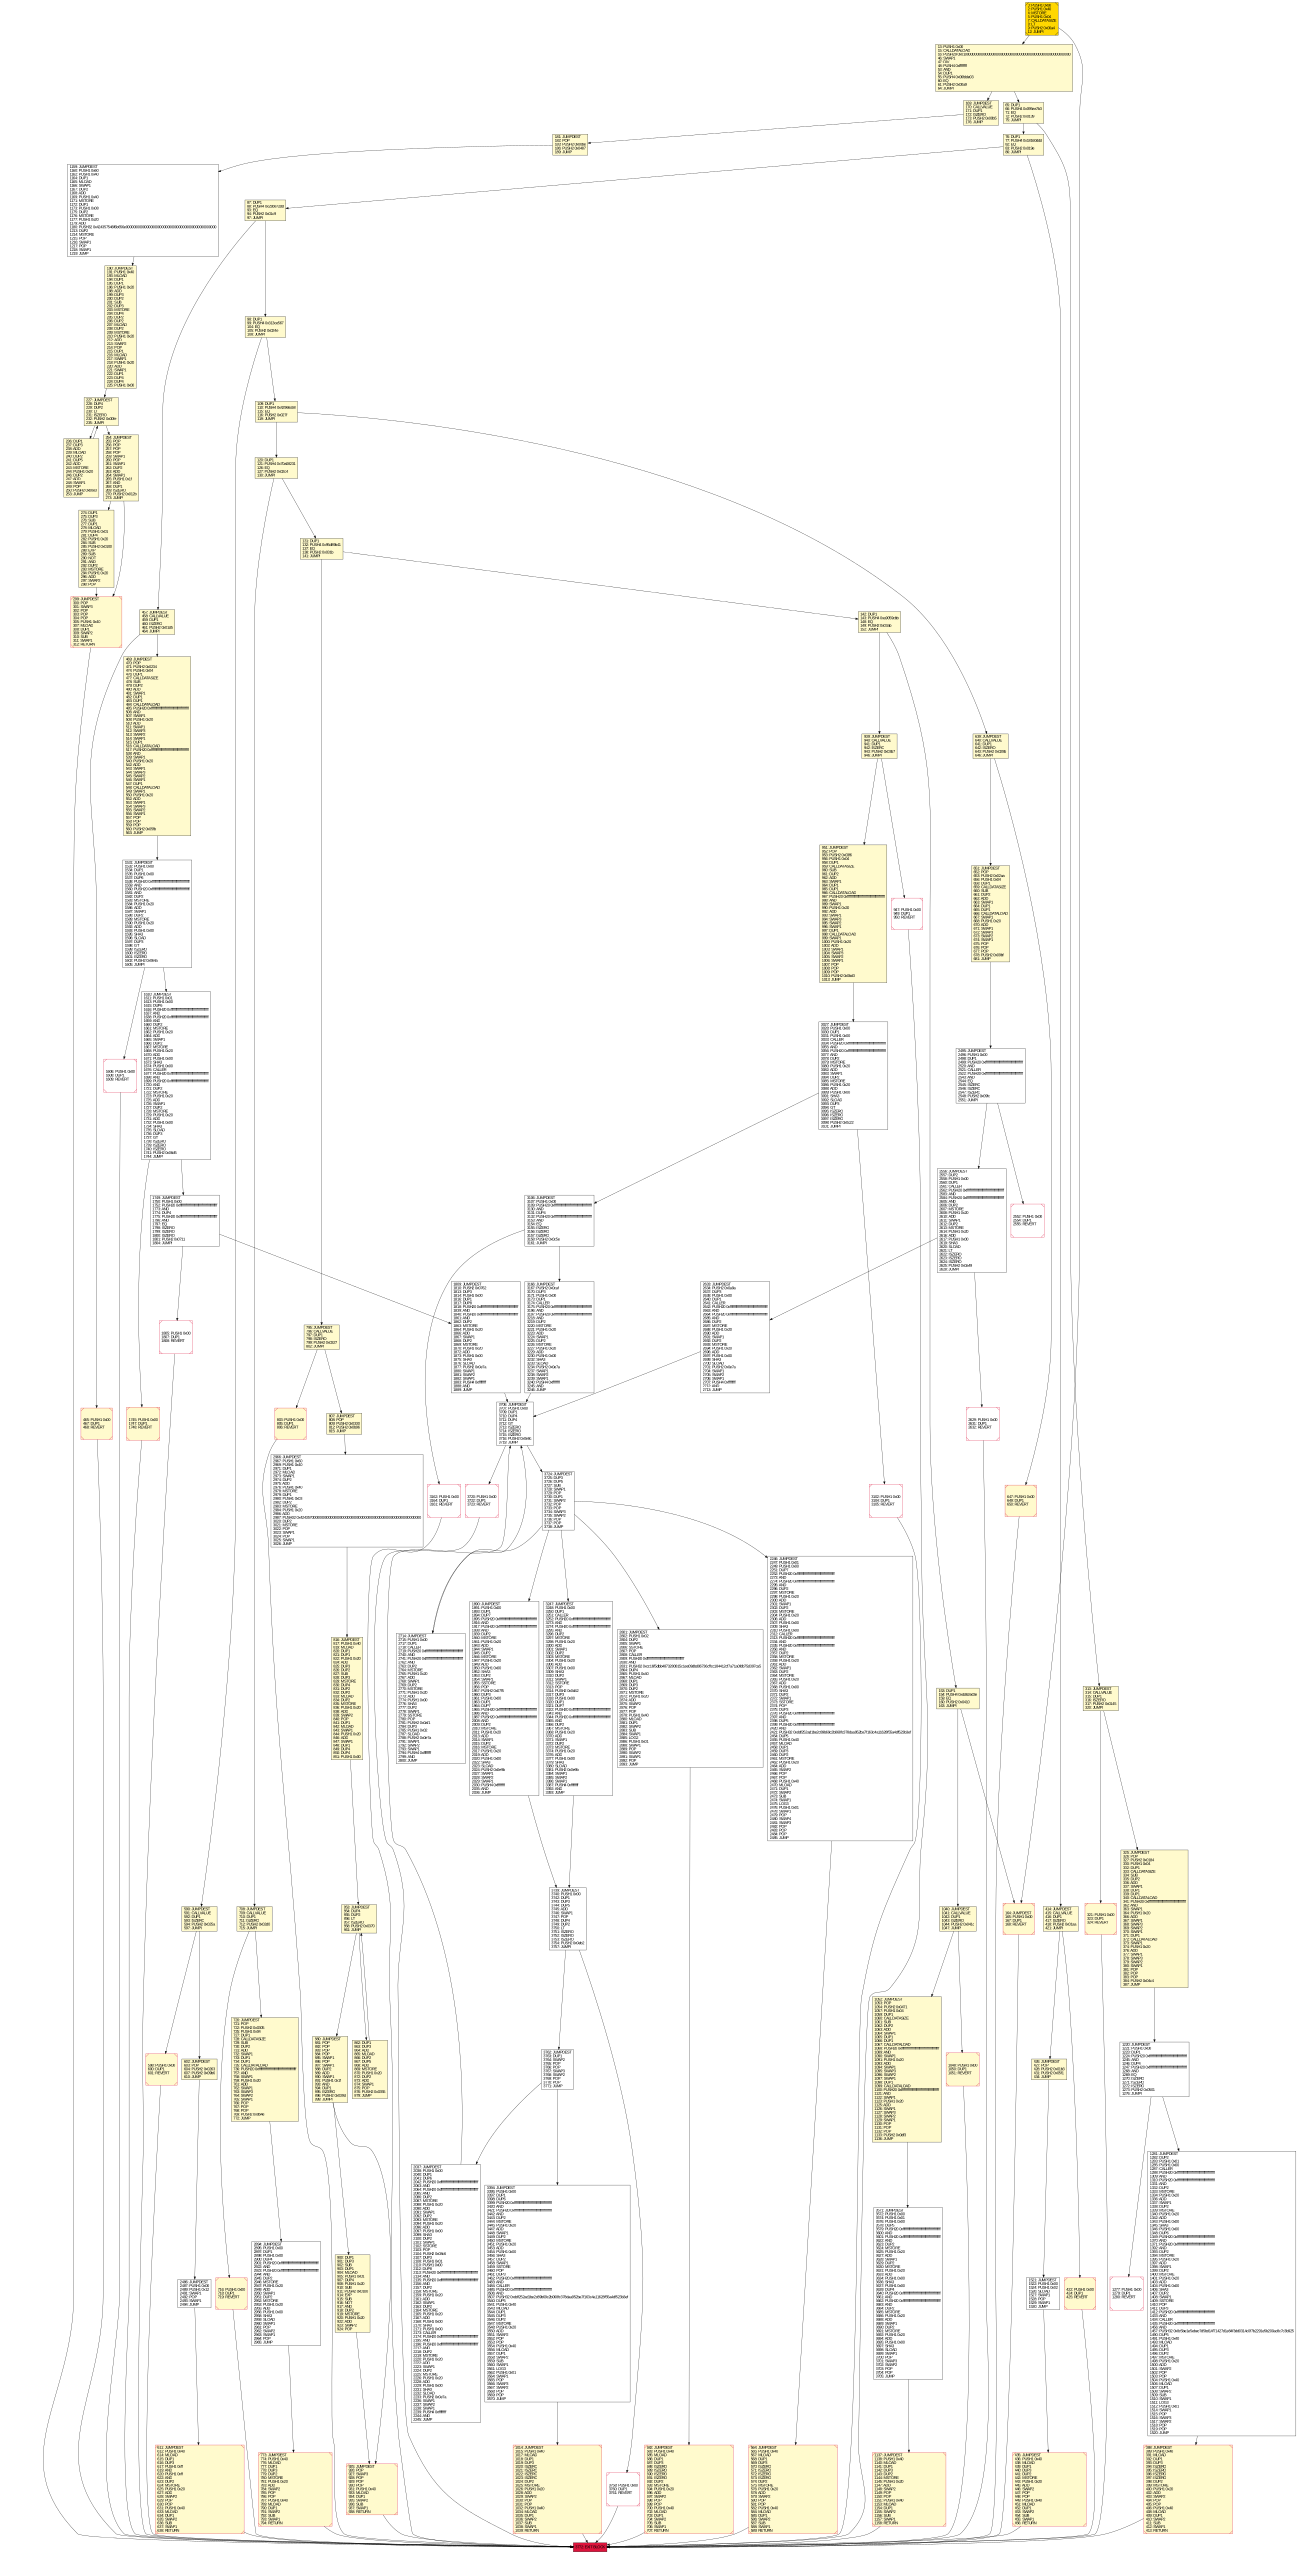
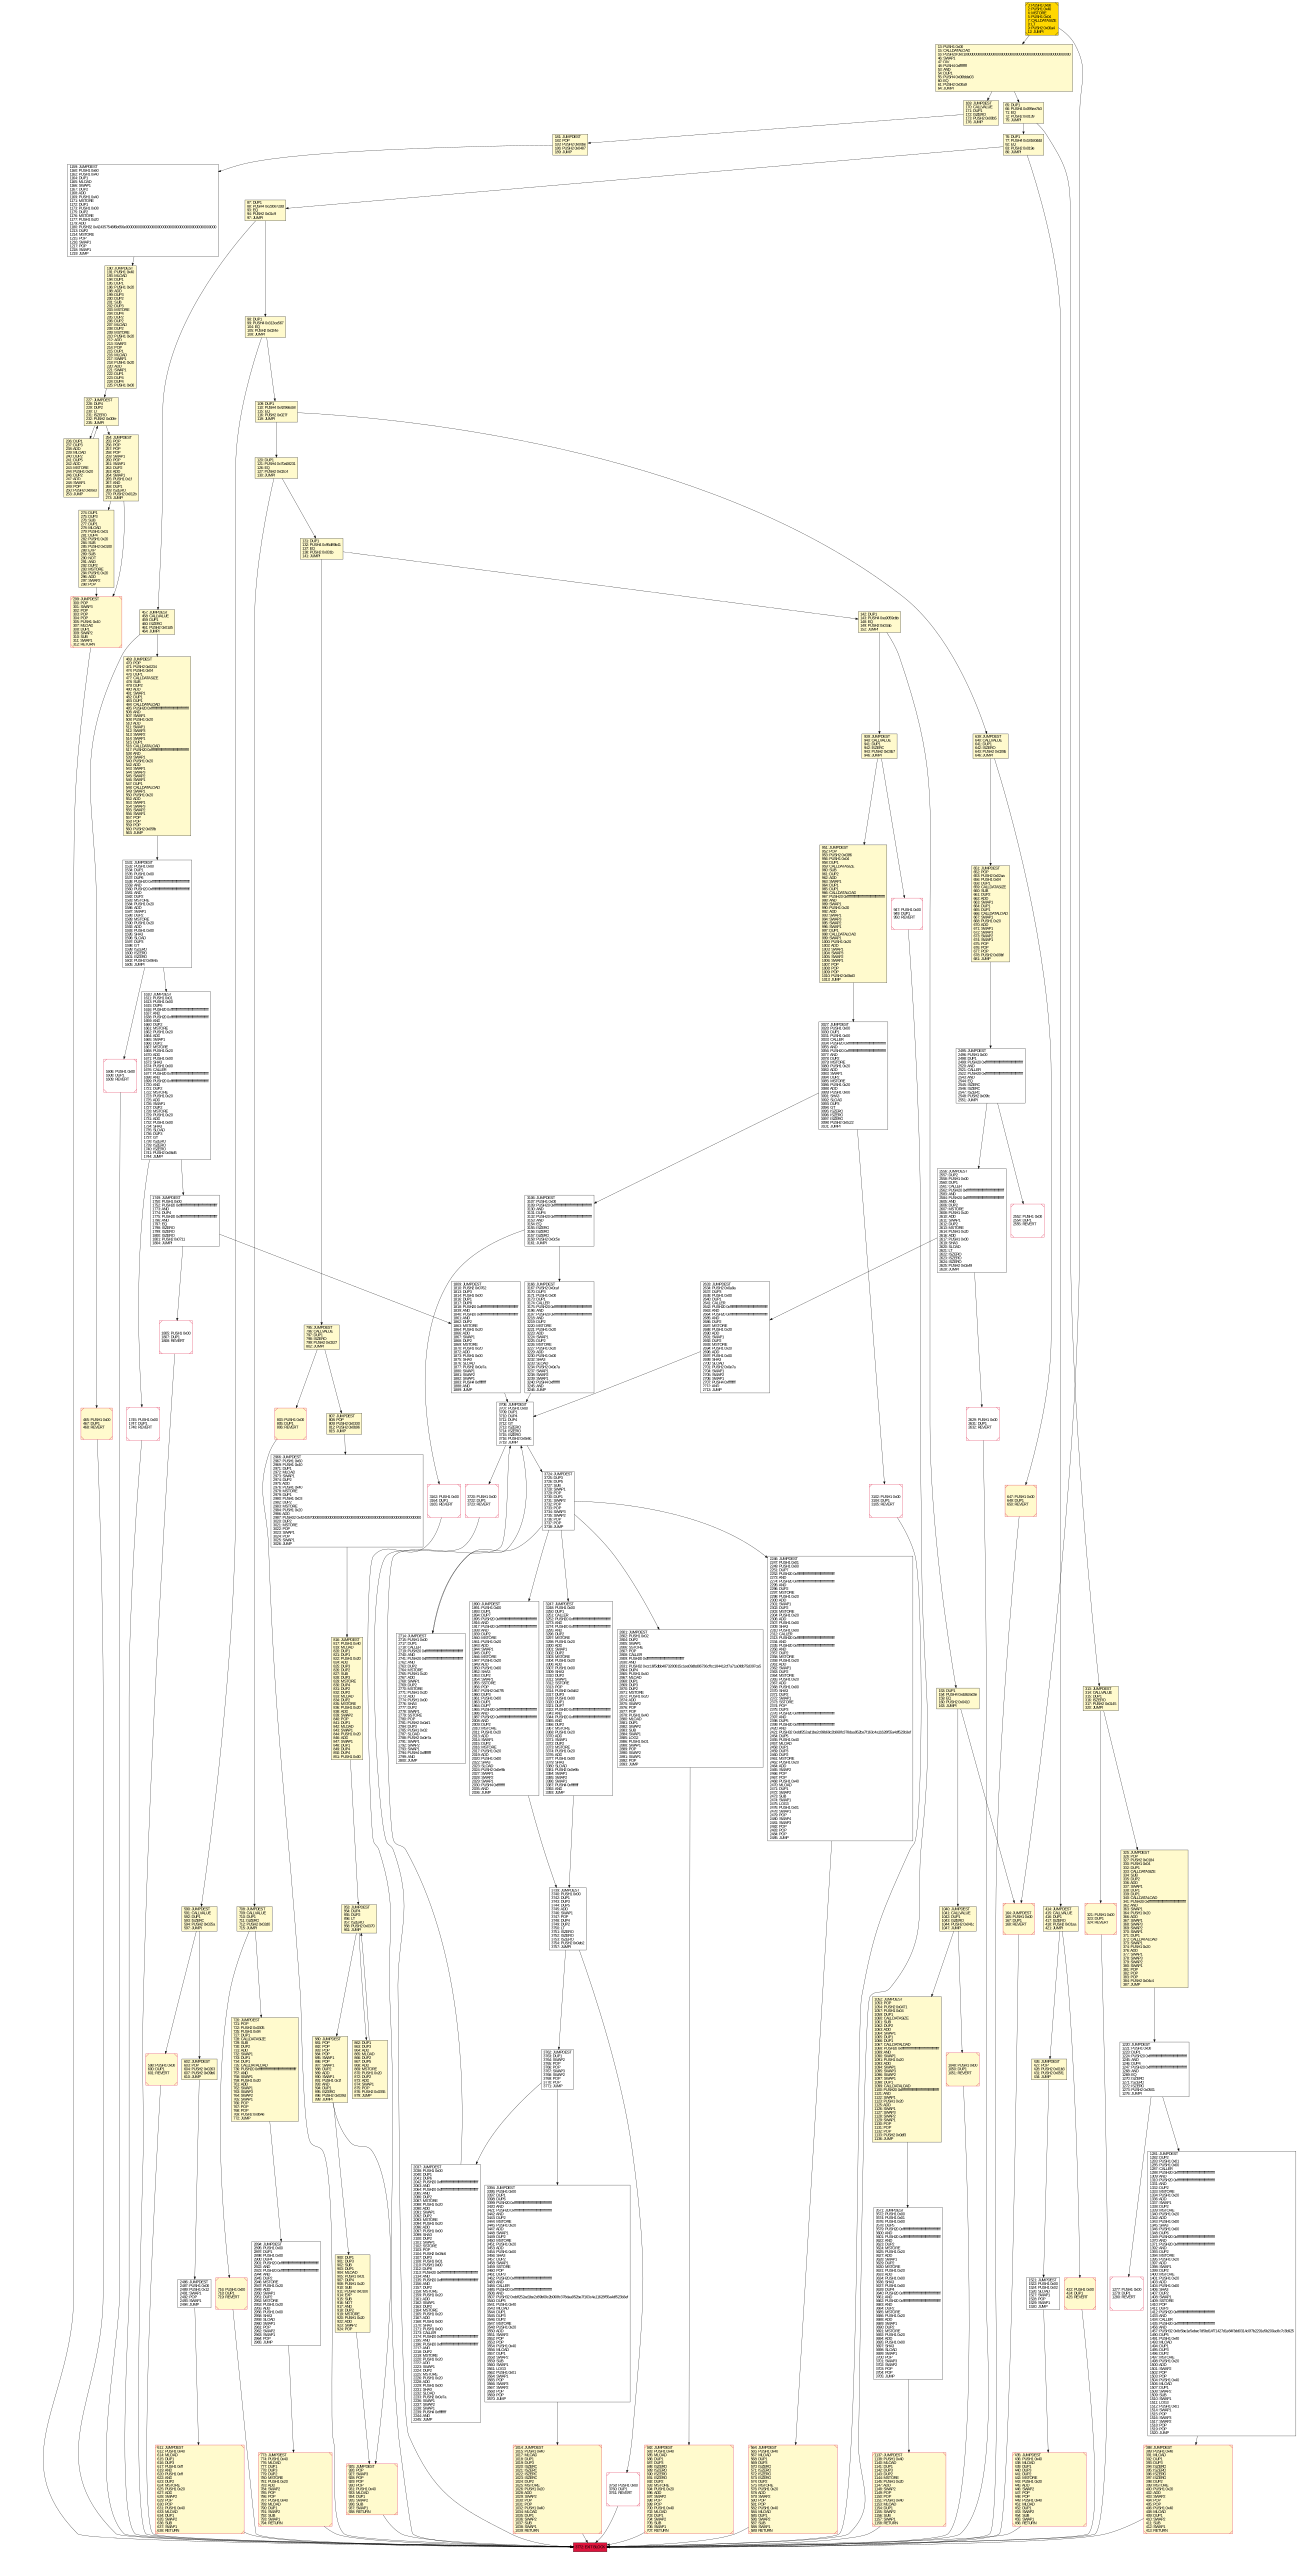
(143, 1424) -> (143, 1424)
(444, 1501) -> (444, 1501)
